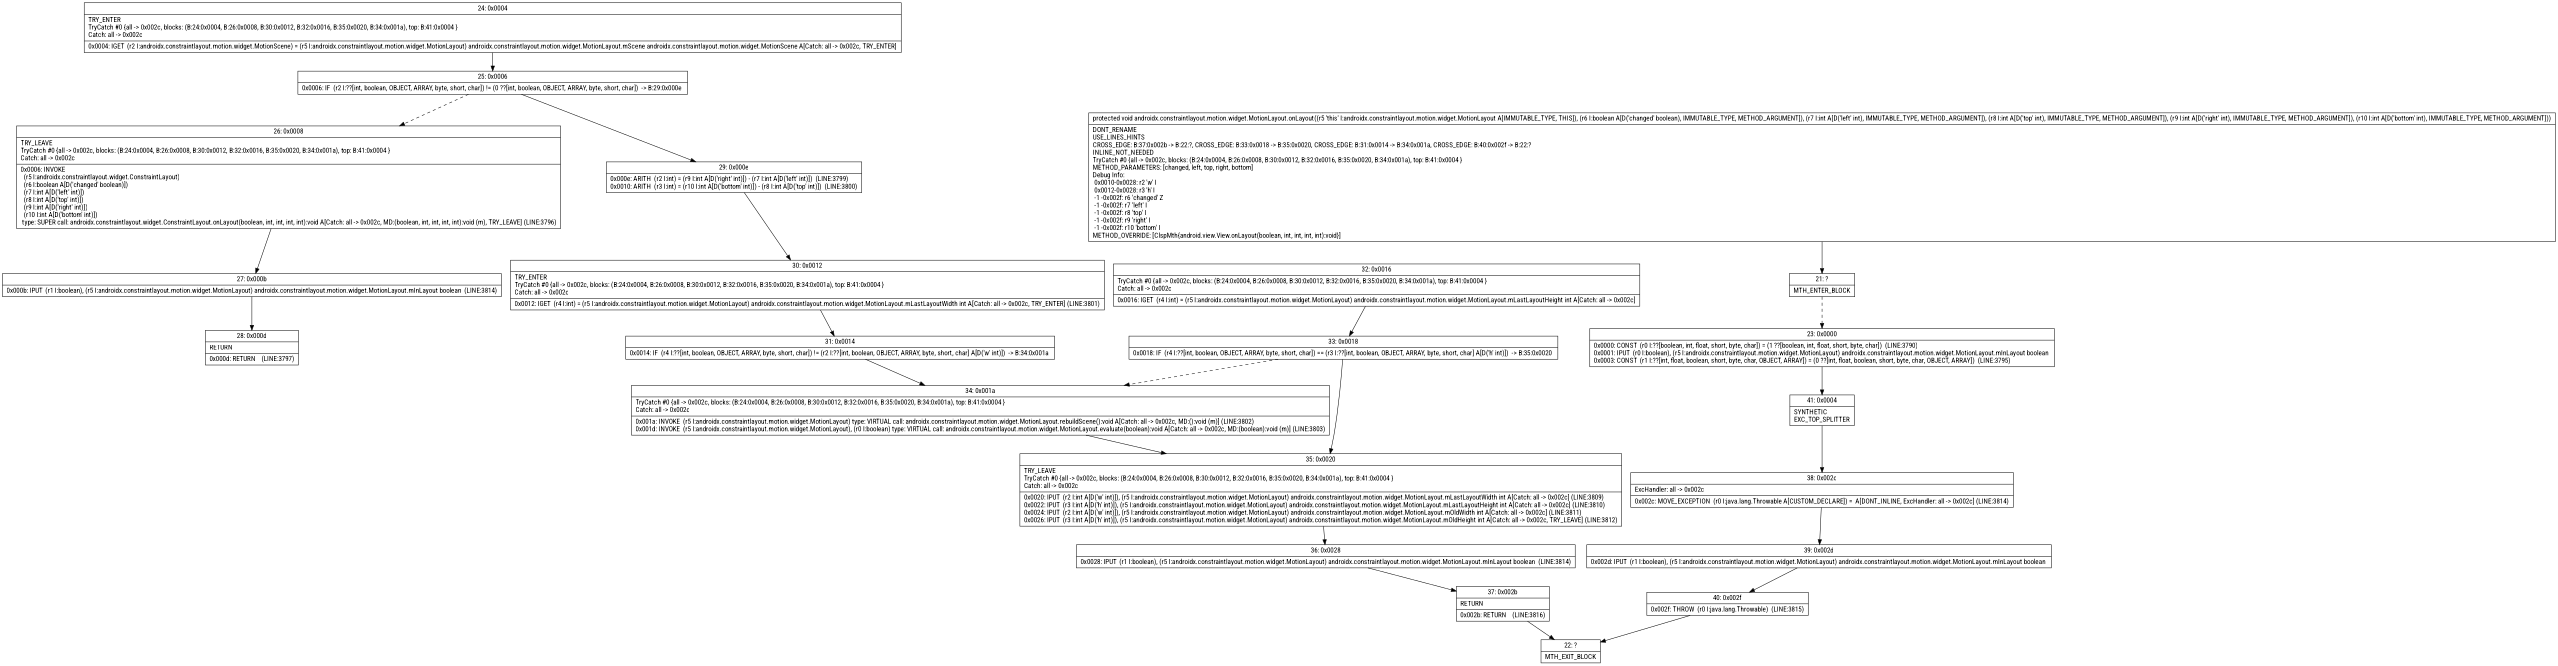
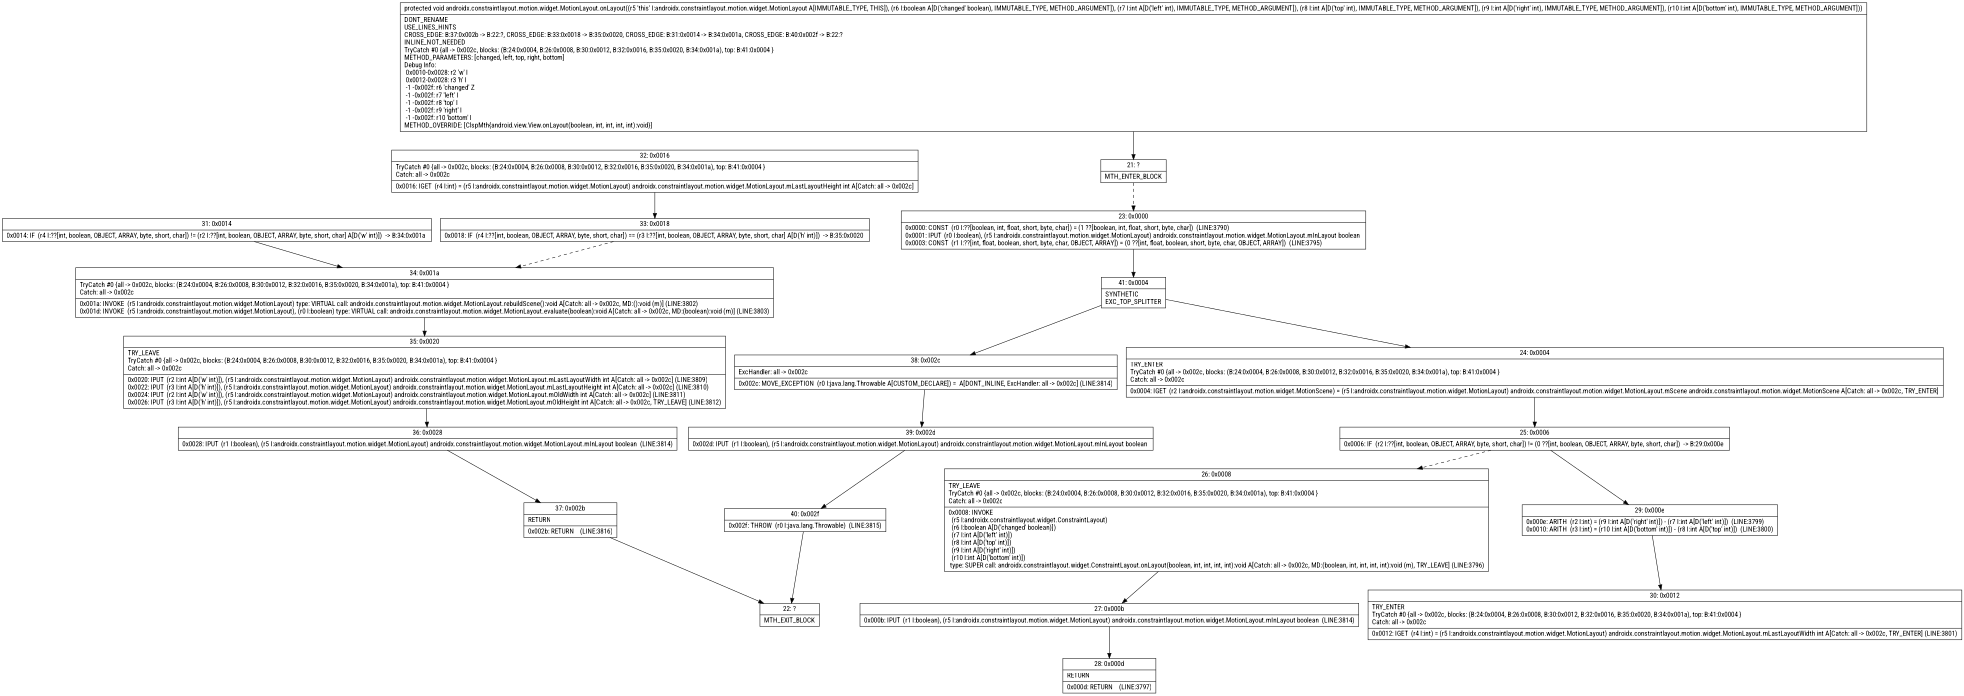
(44, 170) -> (972, 513)
(826, 321) -> none
none -> (1286, 323)
(1338, 404) -> none
